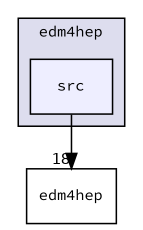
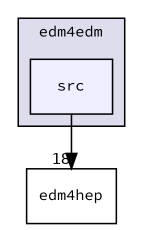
(71, 33) -> (71, 33)
